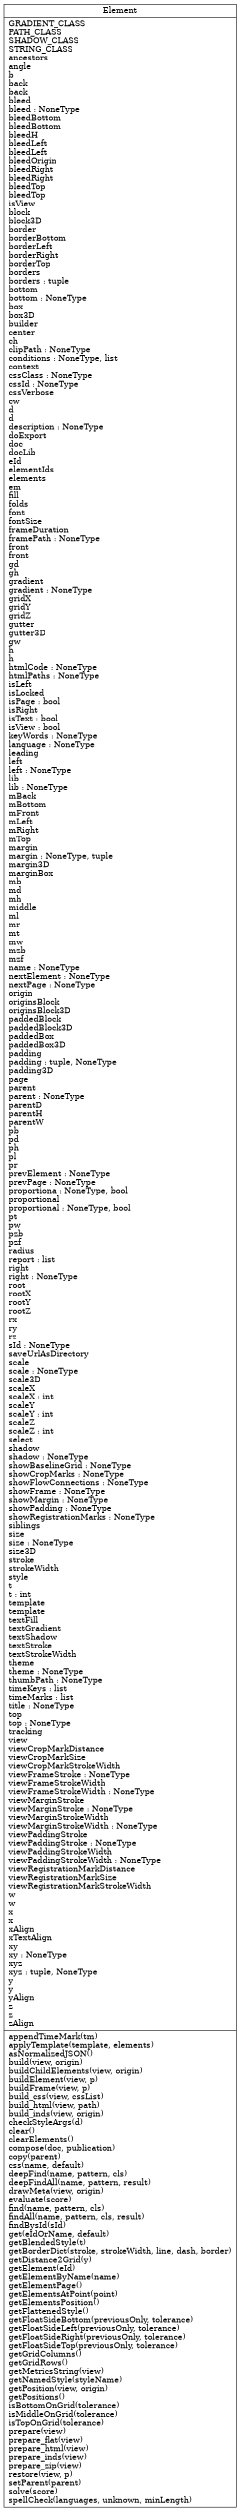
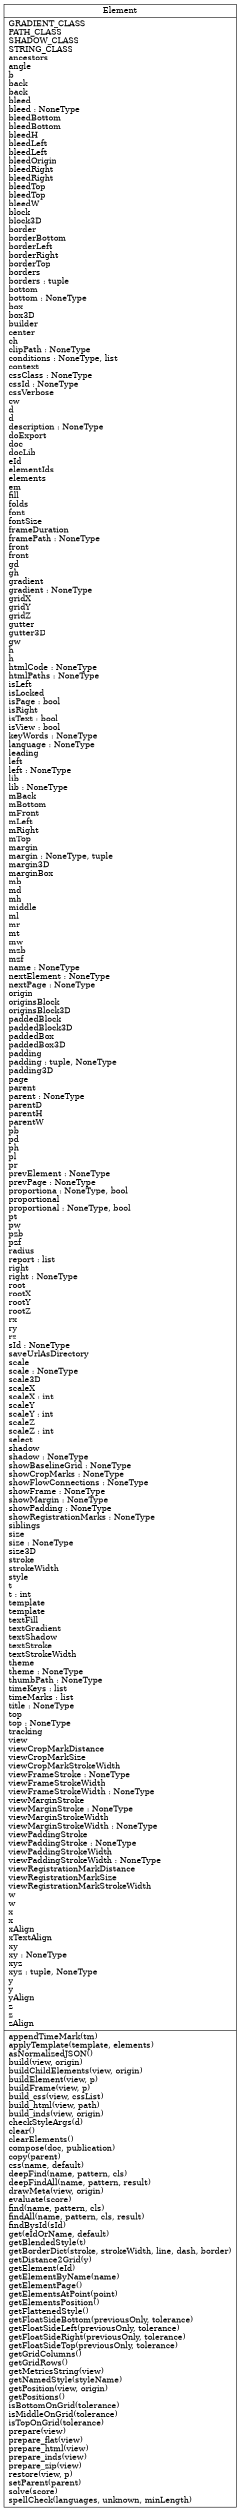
(22, 204) -> (24, 204)
